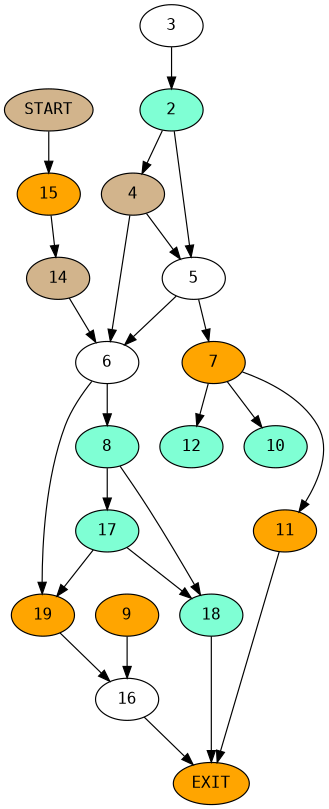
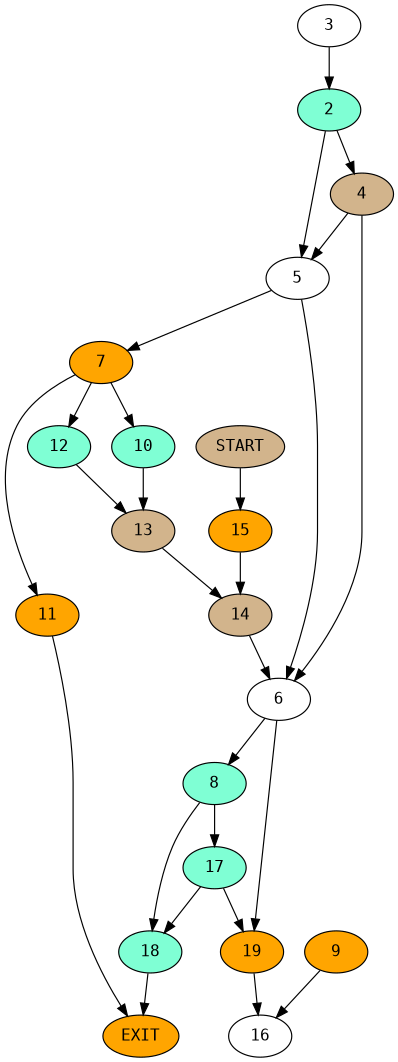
none -> (143, 531)
(164, 737) -> none
